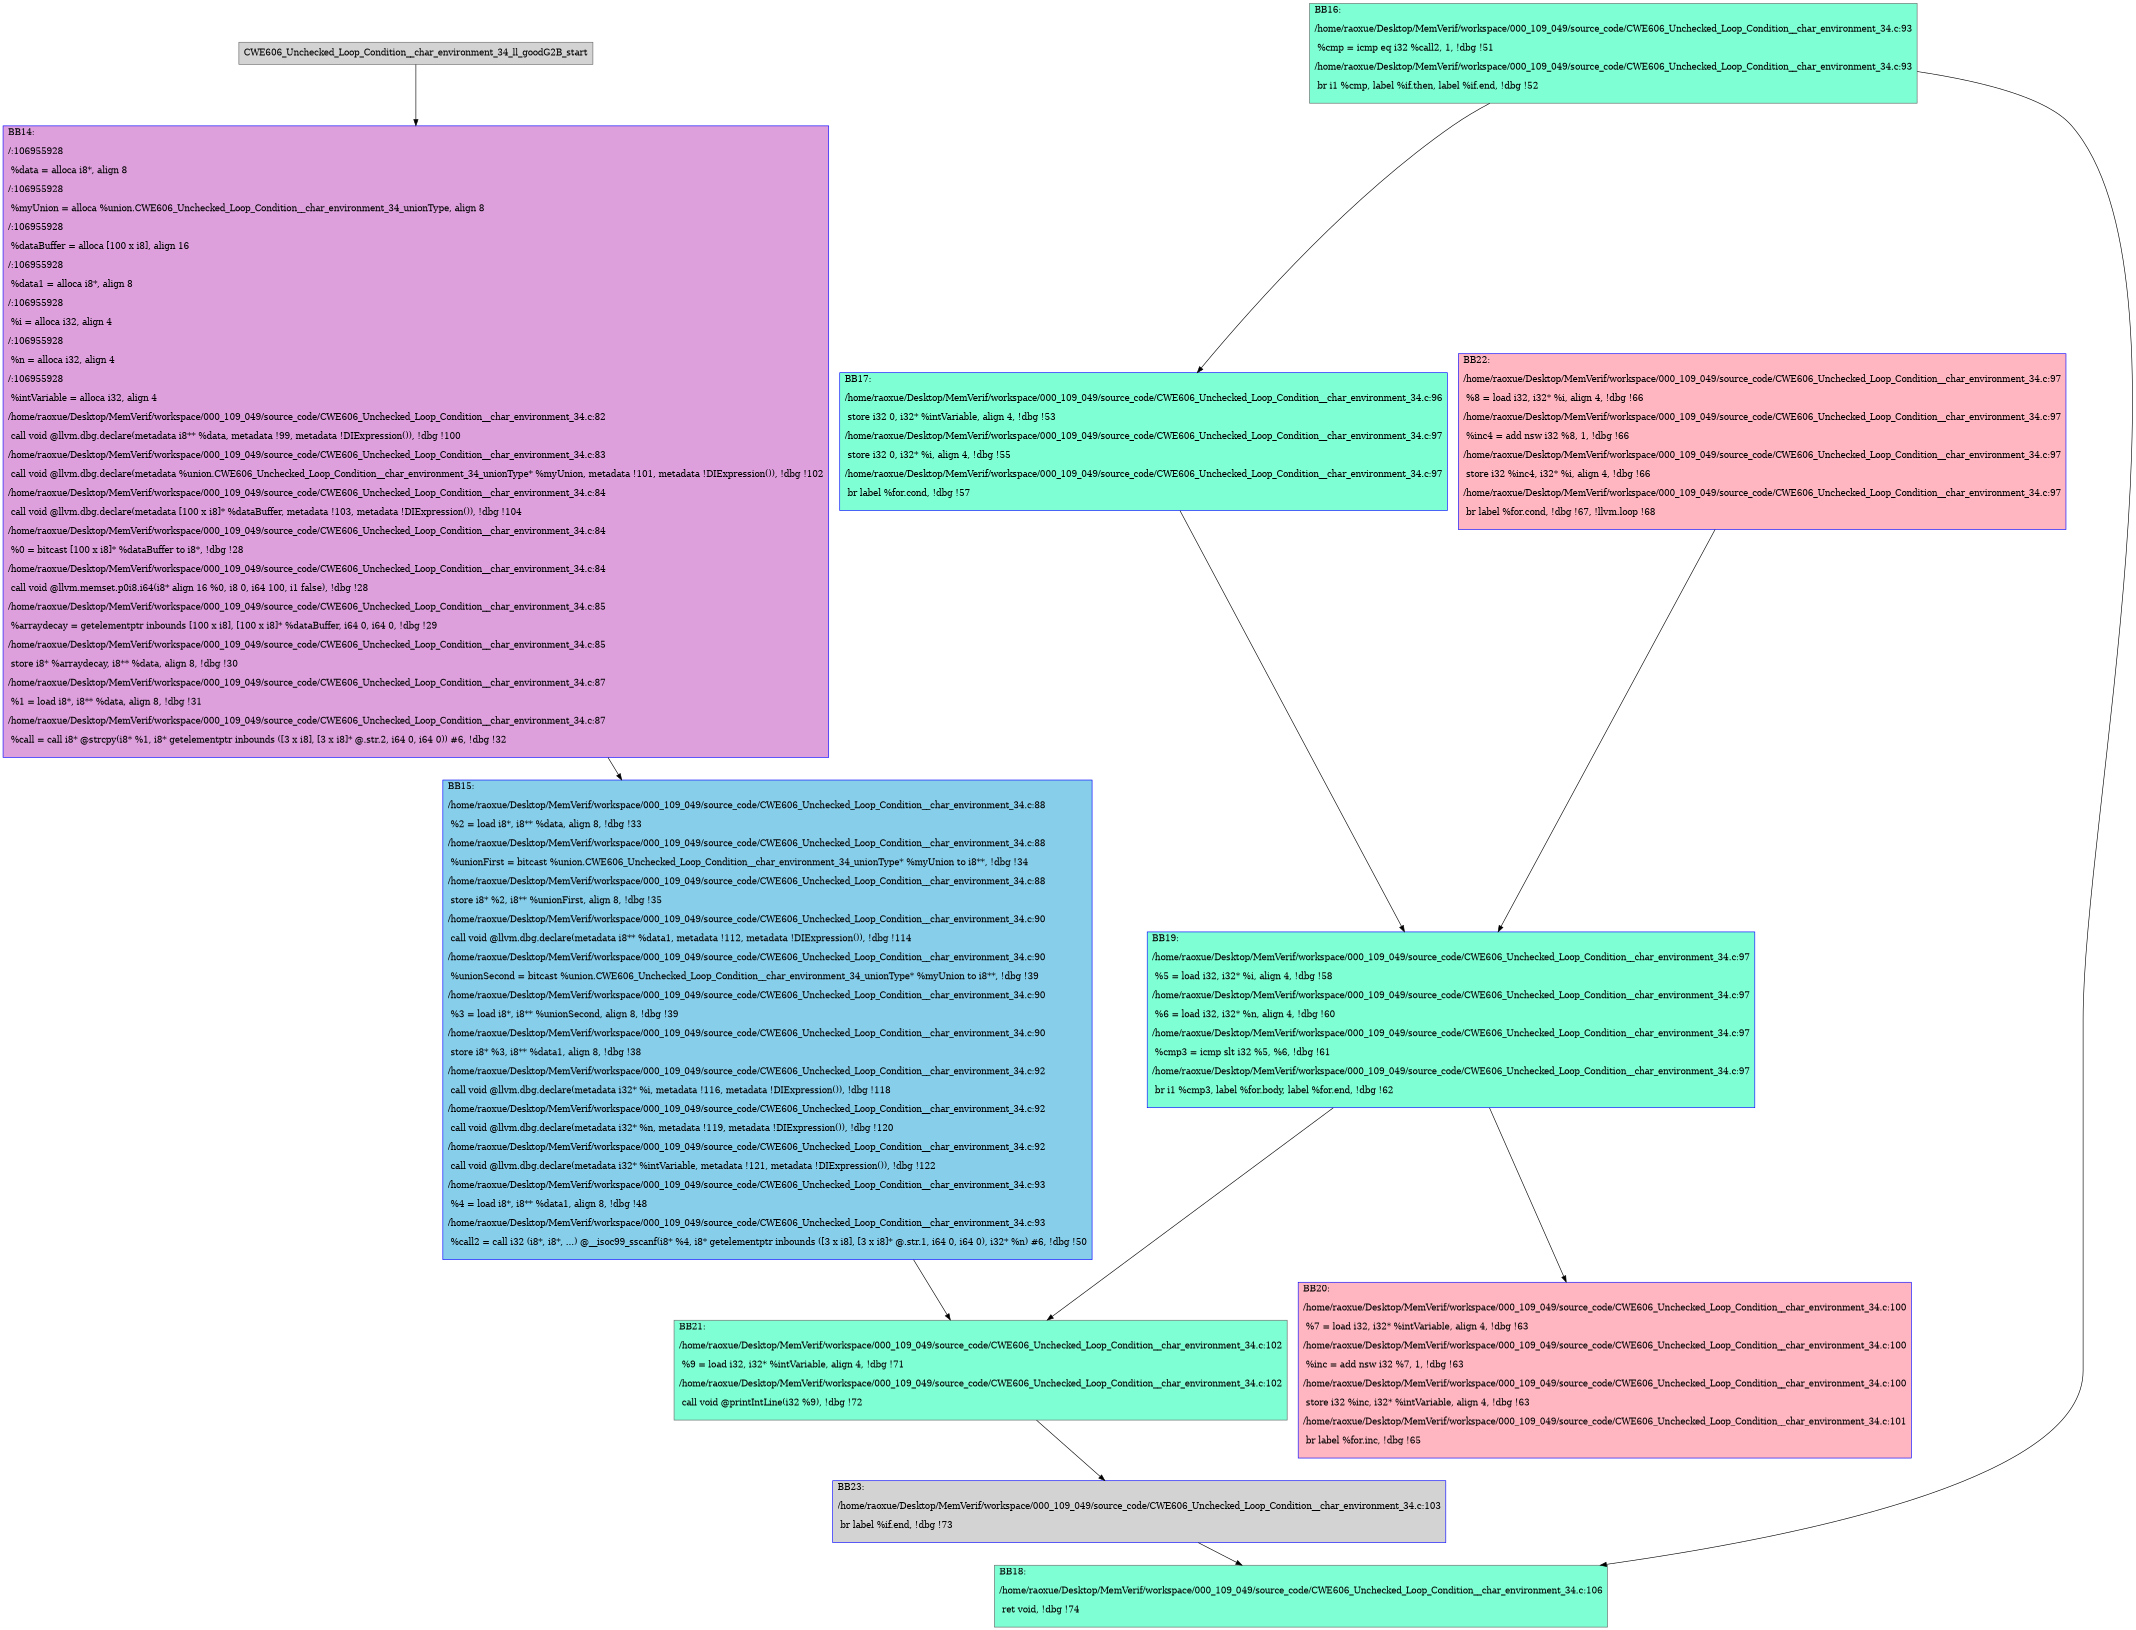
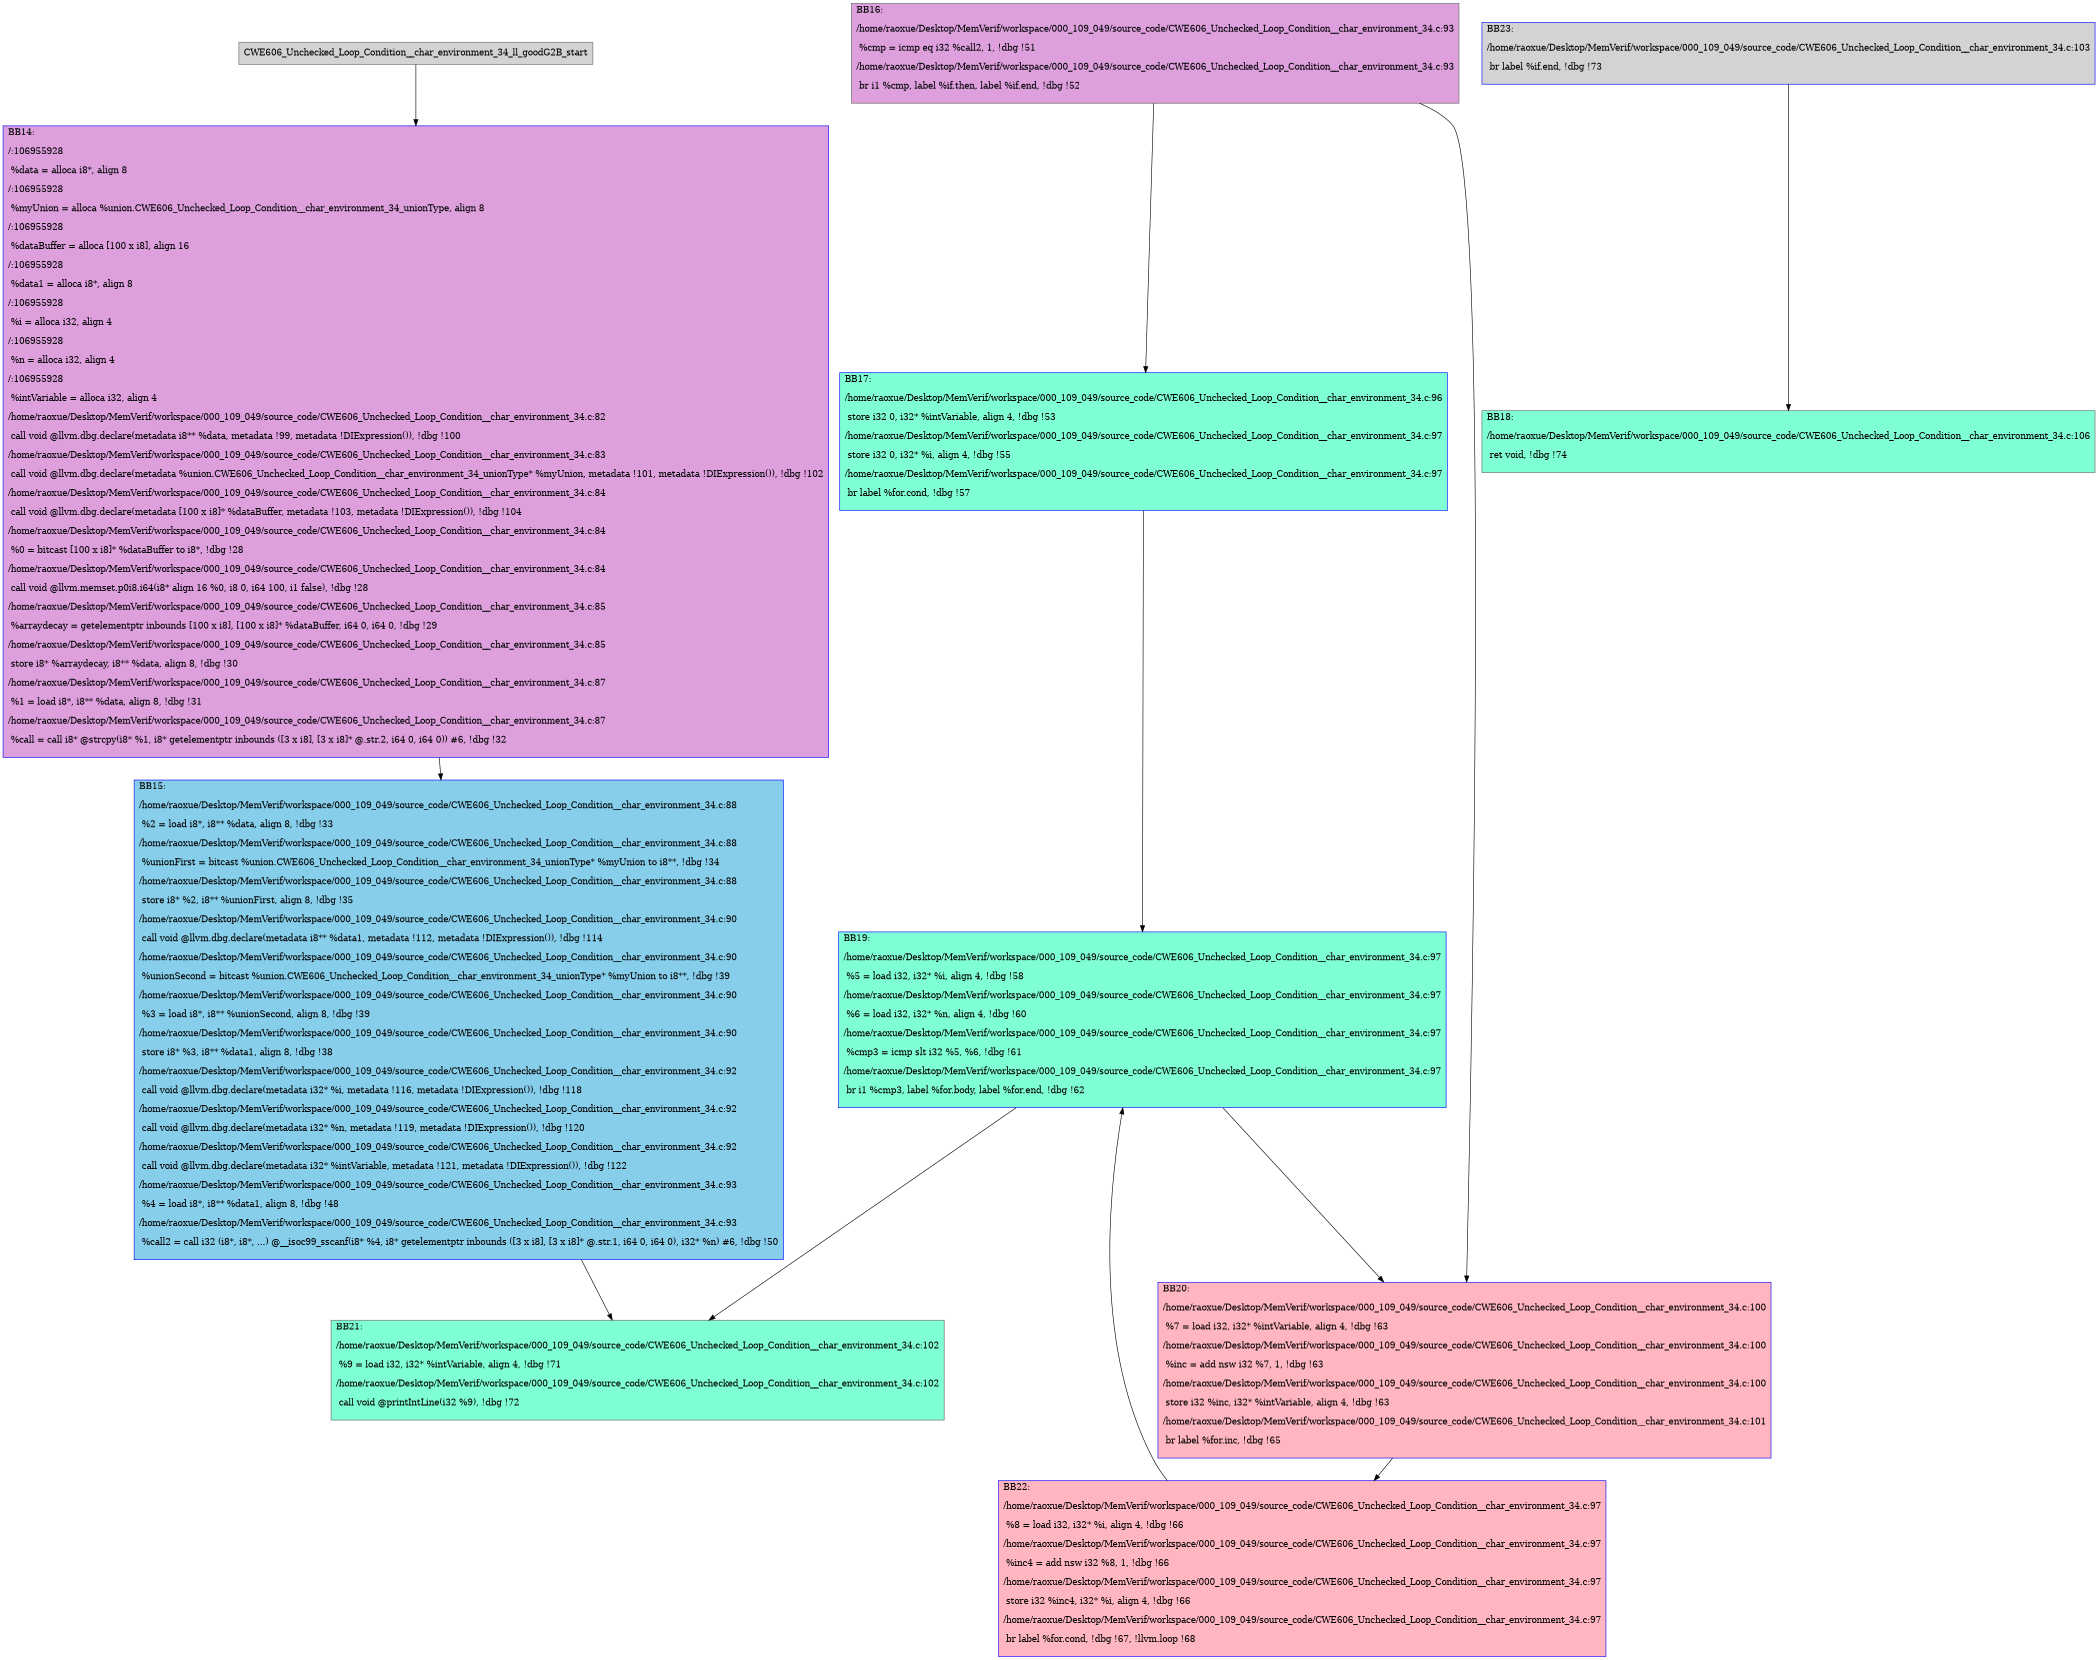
(1613, 53) -> (1155, 53)
(2088, 928) -> (1475, 680)
(1068, 1448) -> none
none -> (1385, 1467)
